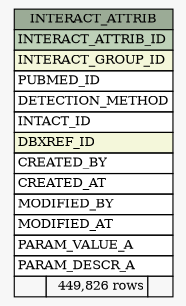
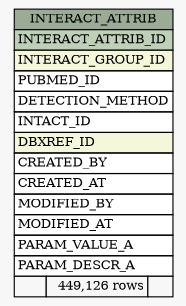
(101, 286) -> (101, 286)
